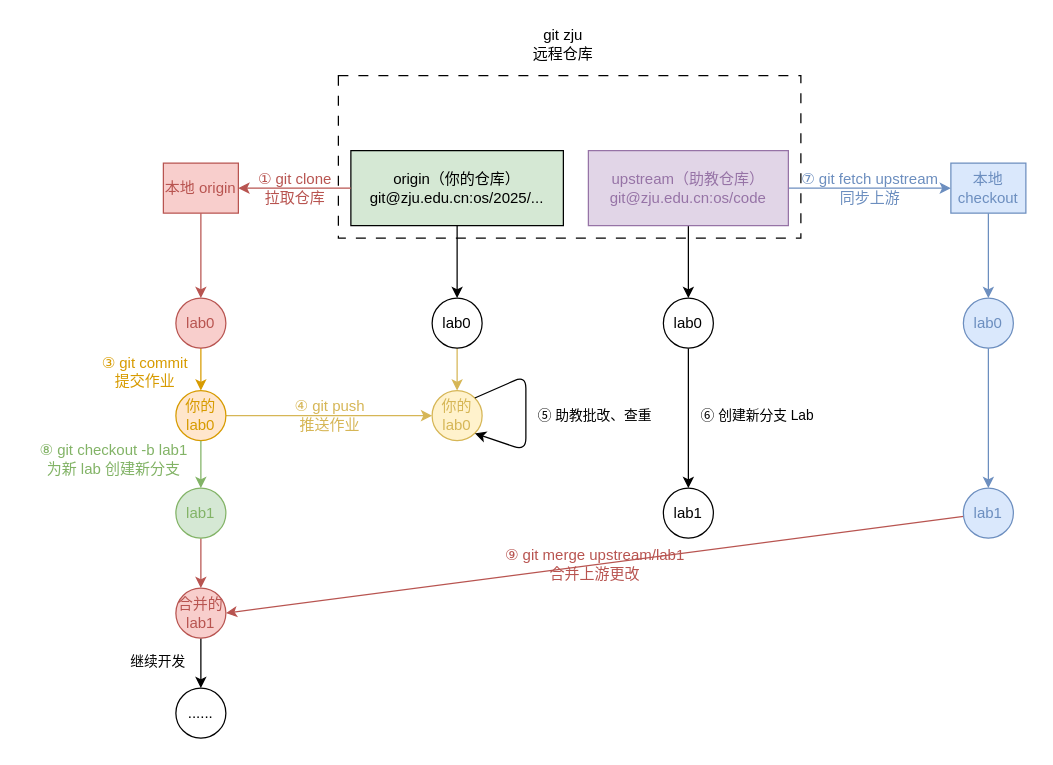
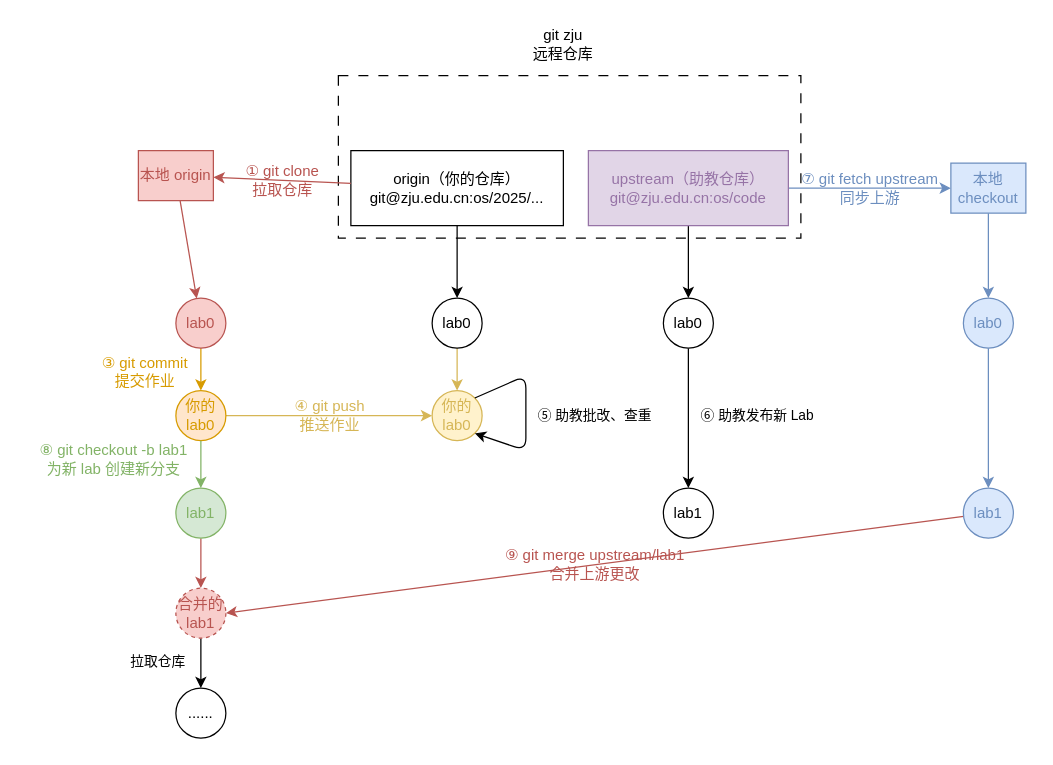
(201, 188) -> (176, 176)
(457, 188) -> (457, 188)
(758, 416) -> (758, 416)
(201, 613) -> (201, 613)
(158, 662) -> (158, 662)
